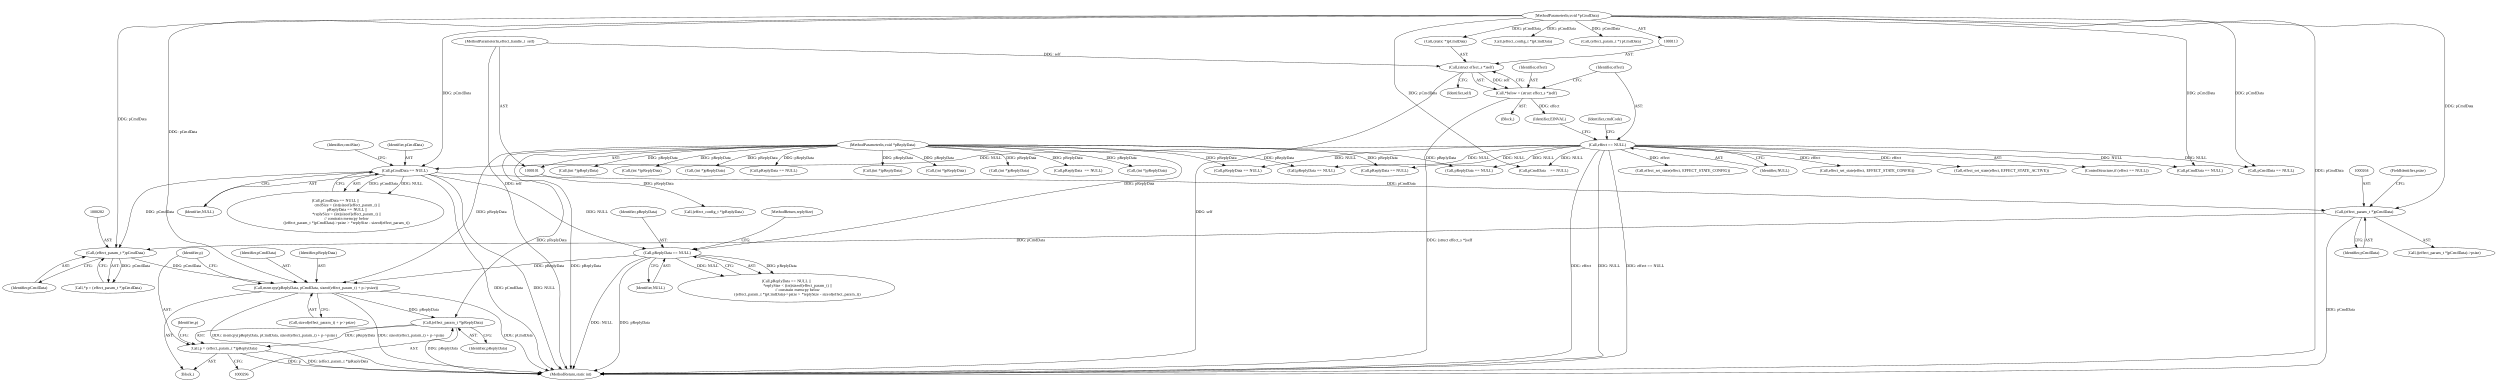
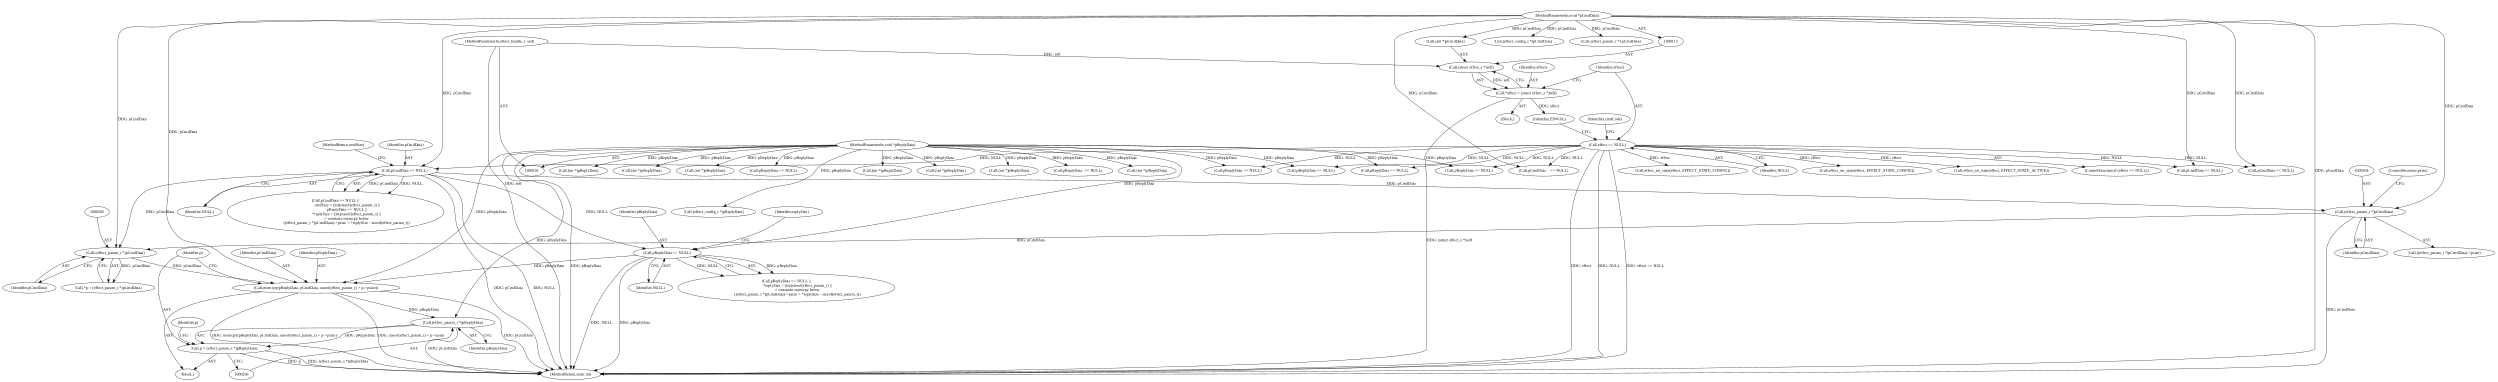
(1446, 41) -> (1446, 41)
(1459, 93) -> none
(1526, 93) -> (1526, 93)
(343, 145) -> (343, 145)
(2408, 171) -> (2408, 171)
(623, 183) -> (796, 183)
(792, 212) -> (792, 212)
(322, 323) -> none
(443, 348) -> (443, 348)
(1133, 358) -> none
